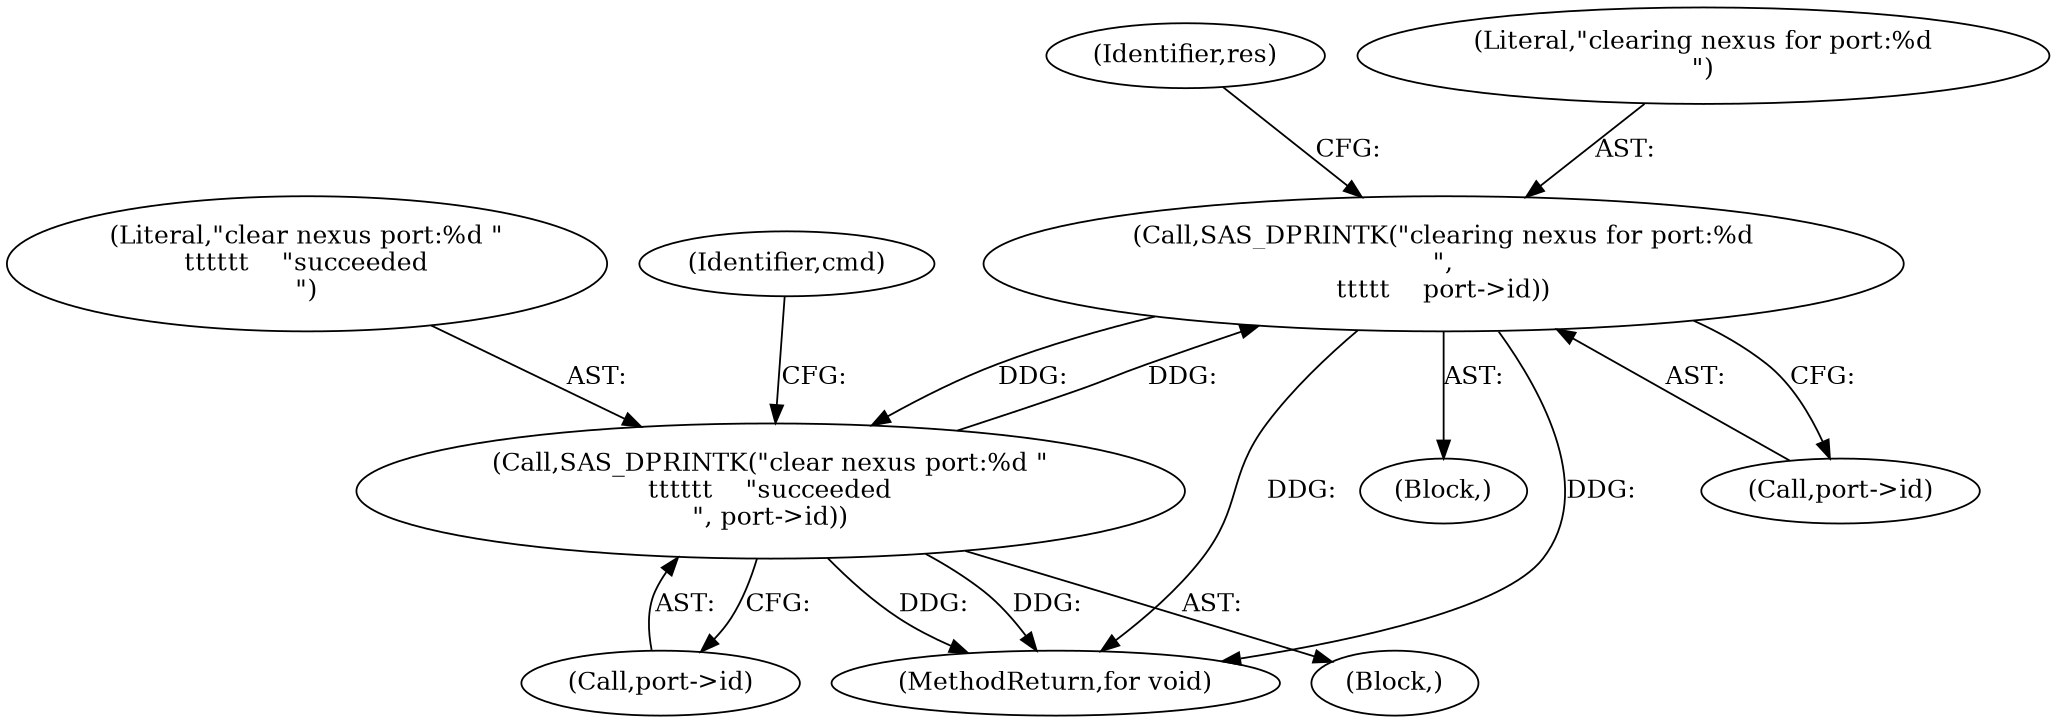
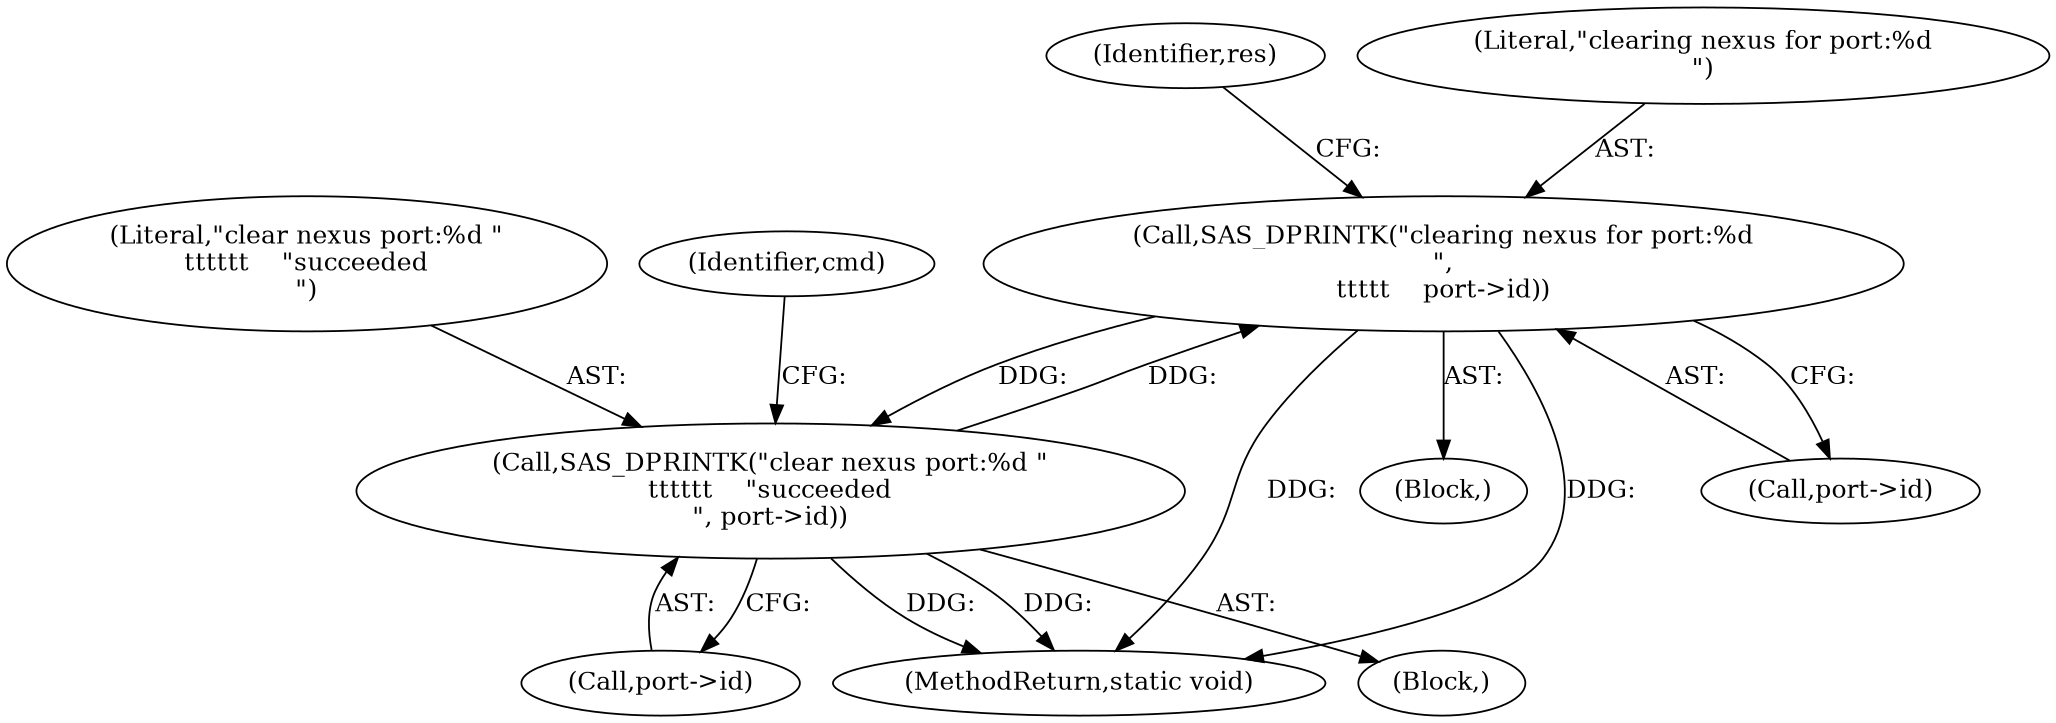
(1056, 683) -> (1079, 683)
